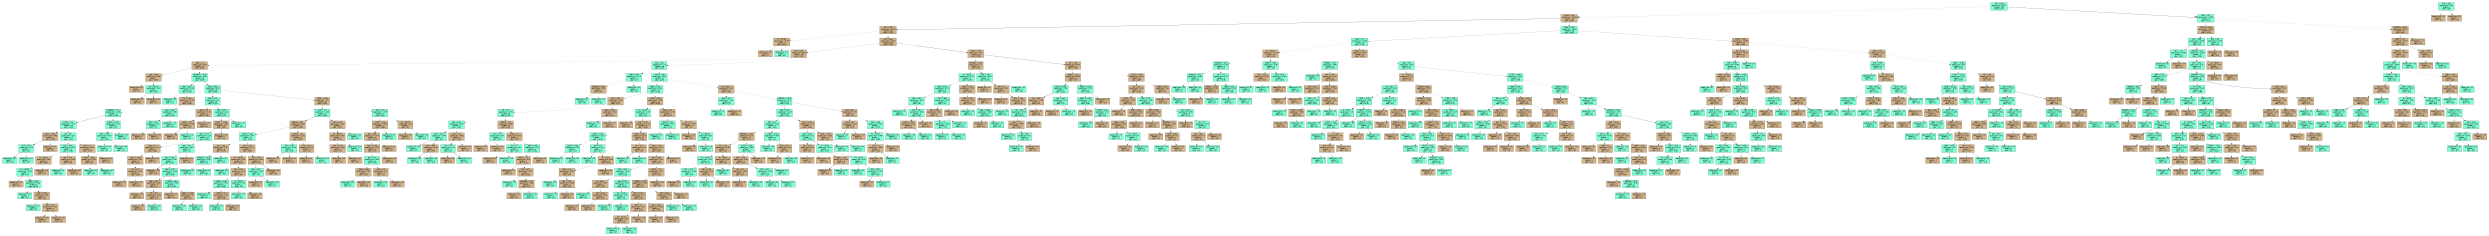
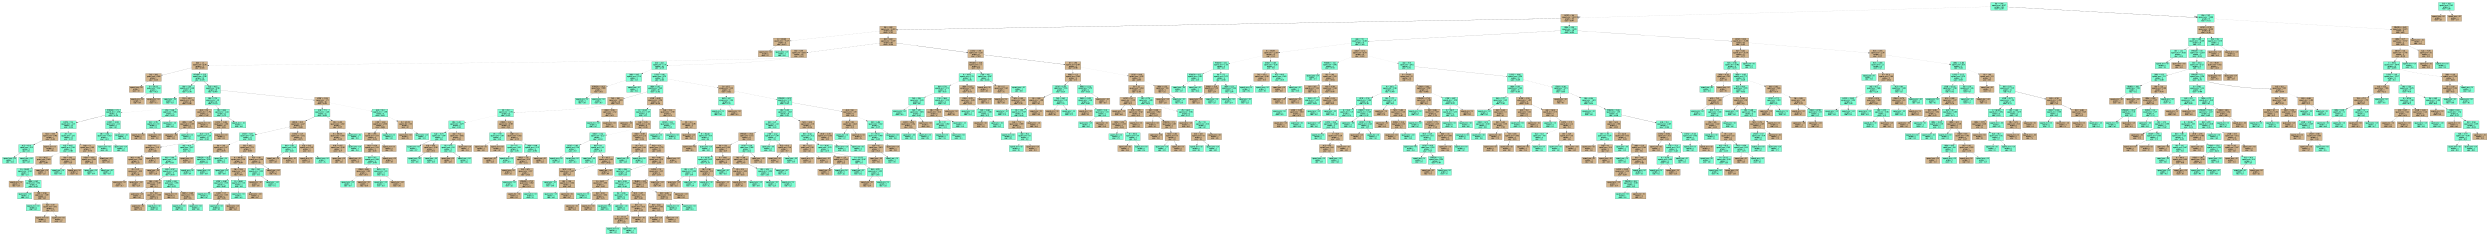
(1983, 101) -> (1983, 101)
(381, 172) -> (381, 172)
